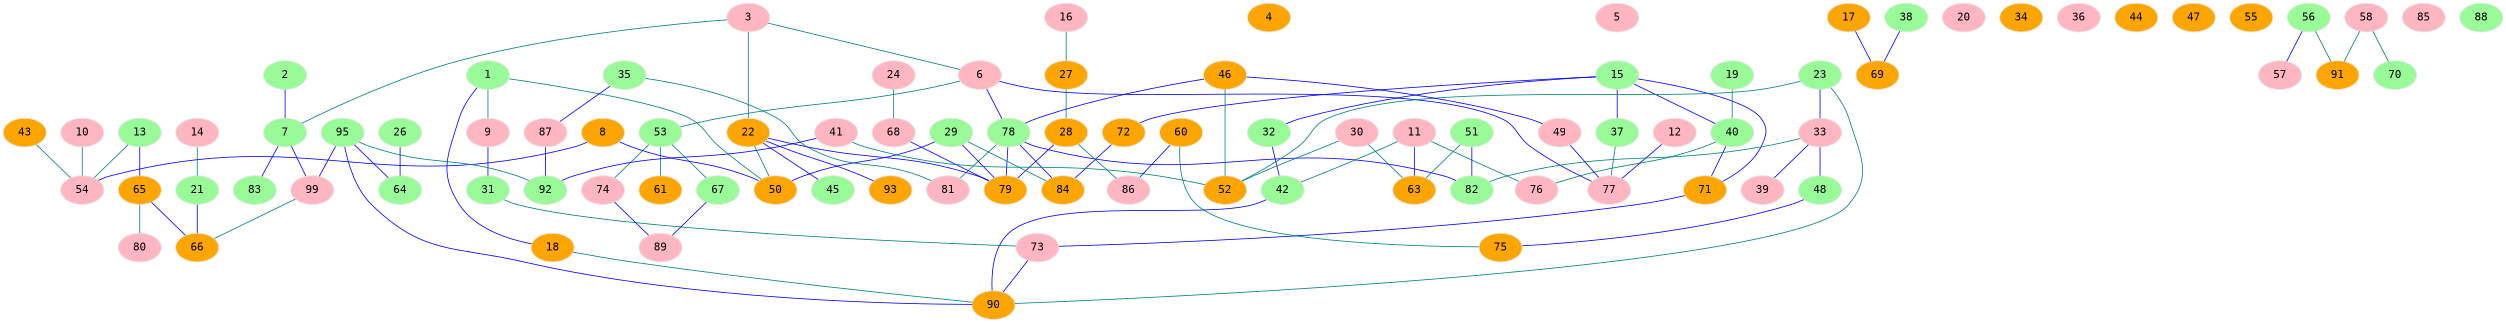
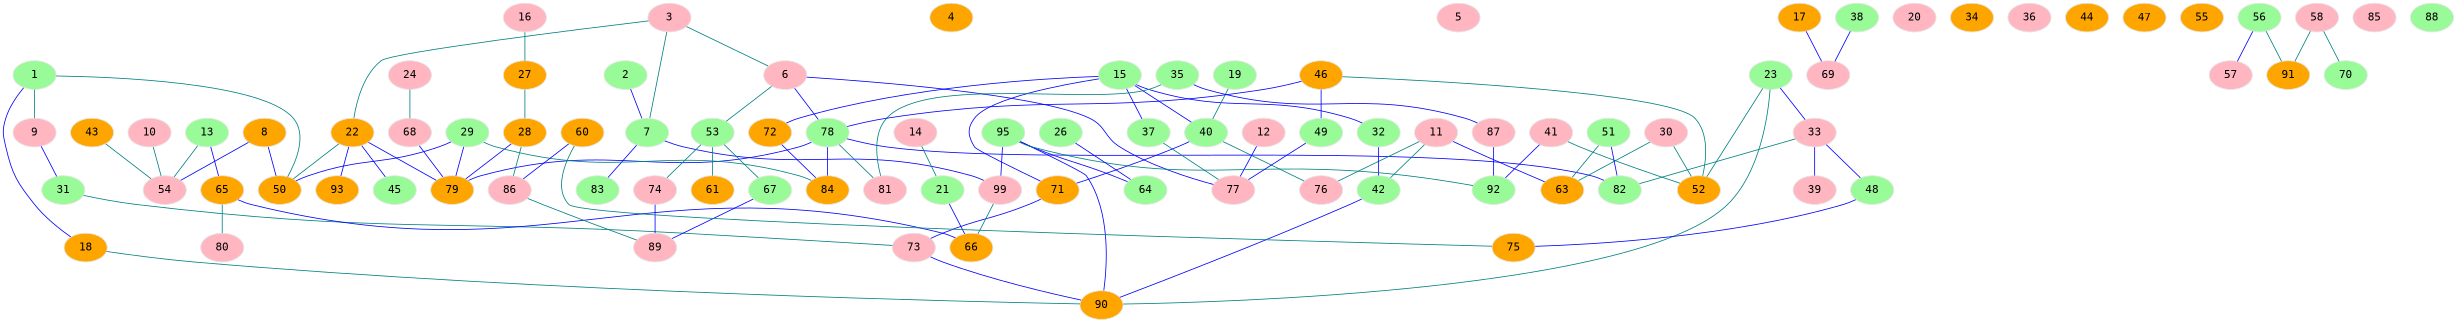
(1878, 75) -> (1828, 75)
(1560, 133) -> (1321, 133)
none -> (571, 216)
